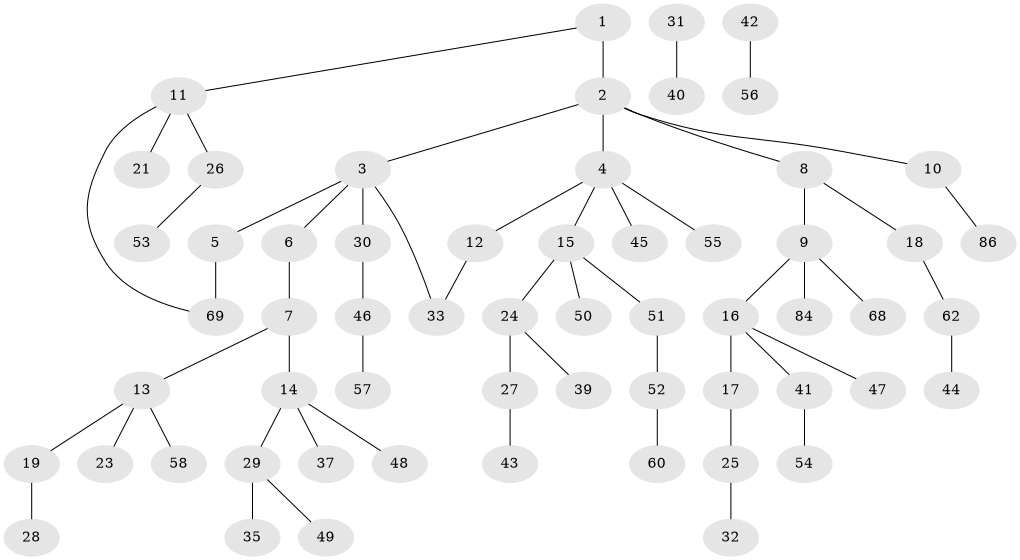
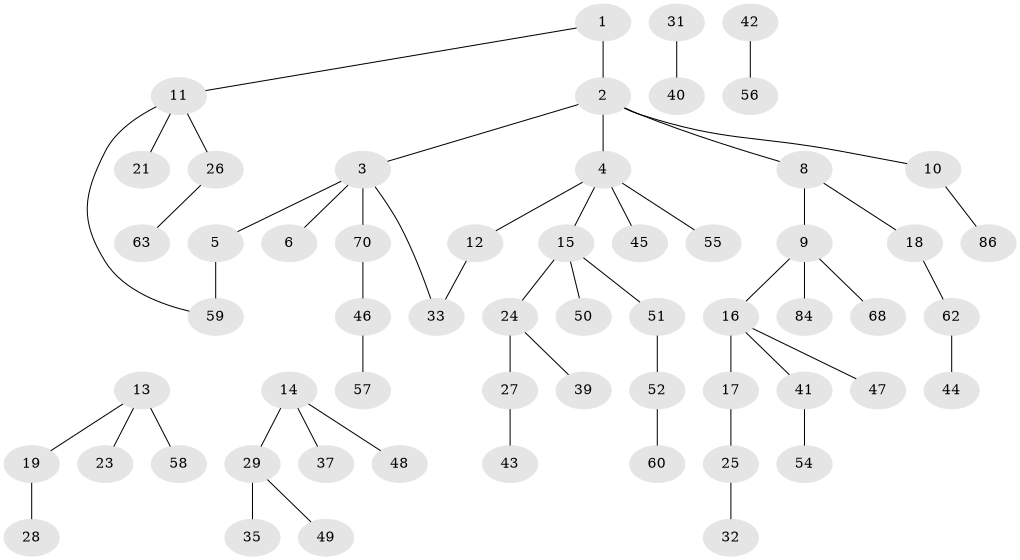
(142, 243) -> (142, 243)
(363, 243) -> (363, 243)
(216, 317) -> (216, 317)
(289, 317) -> none
